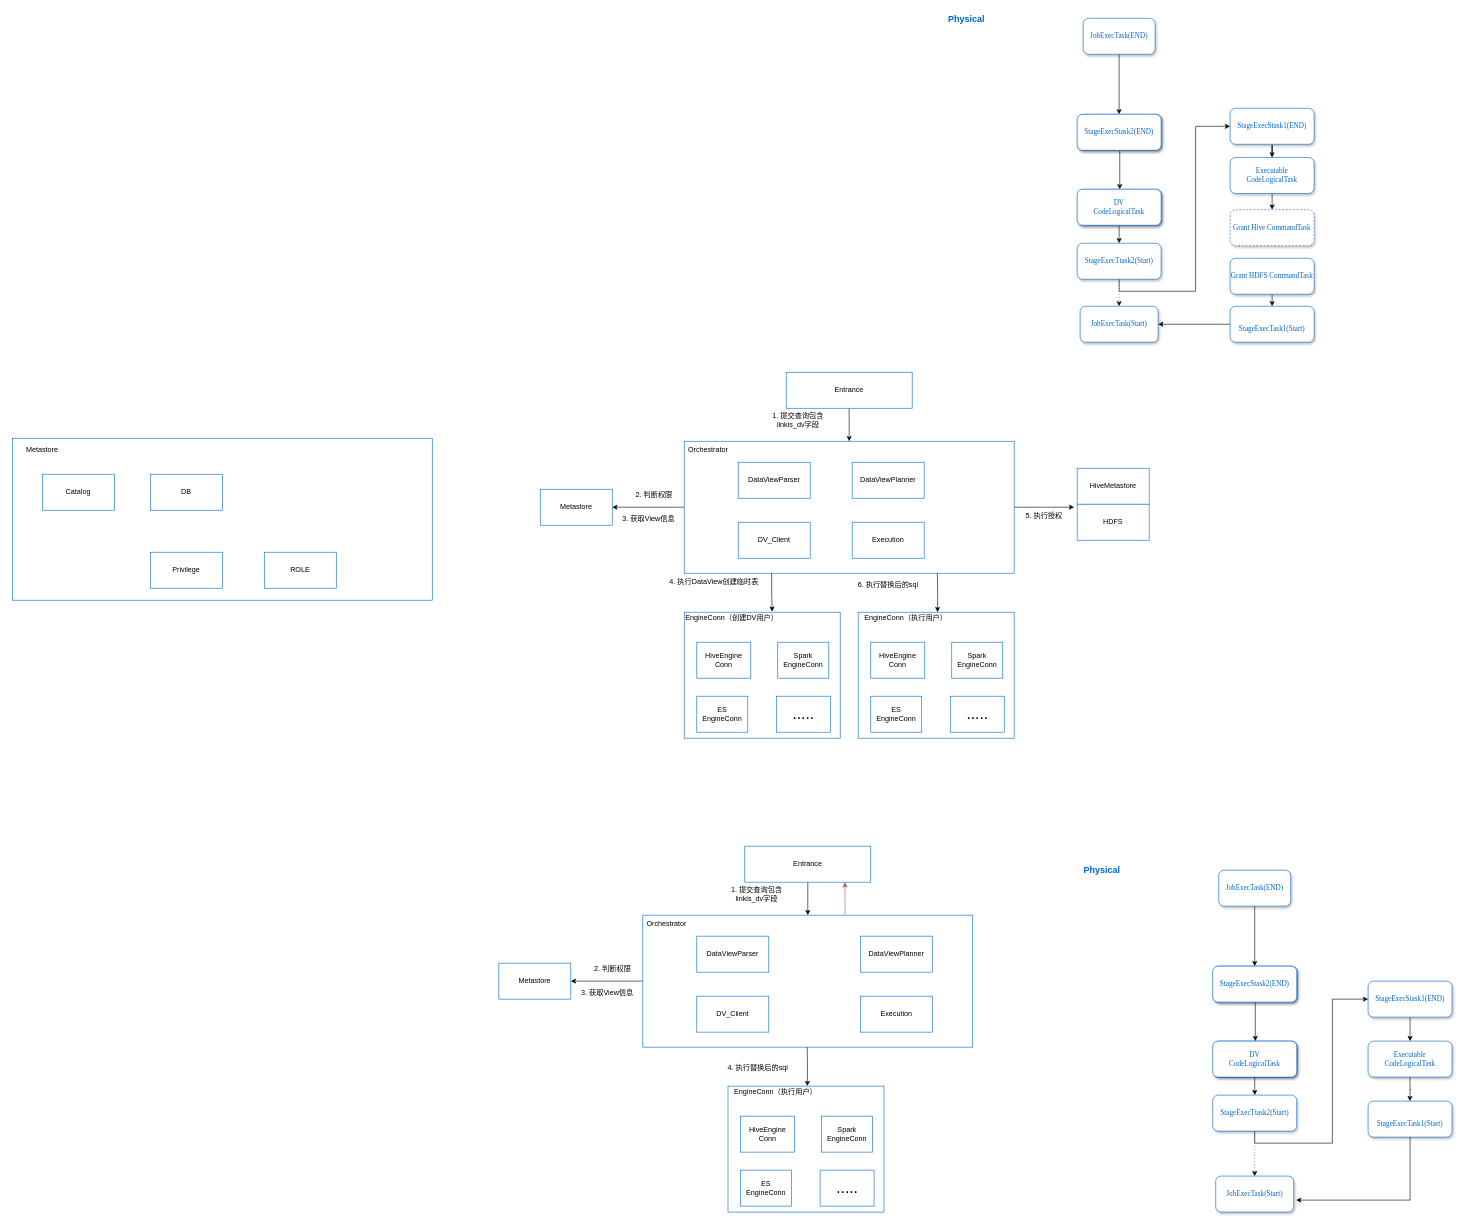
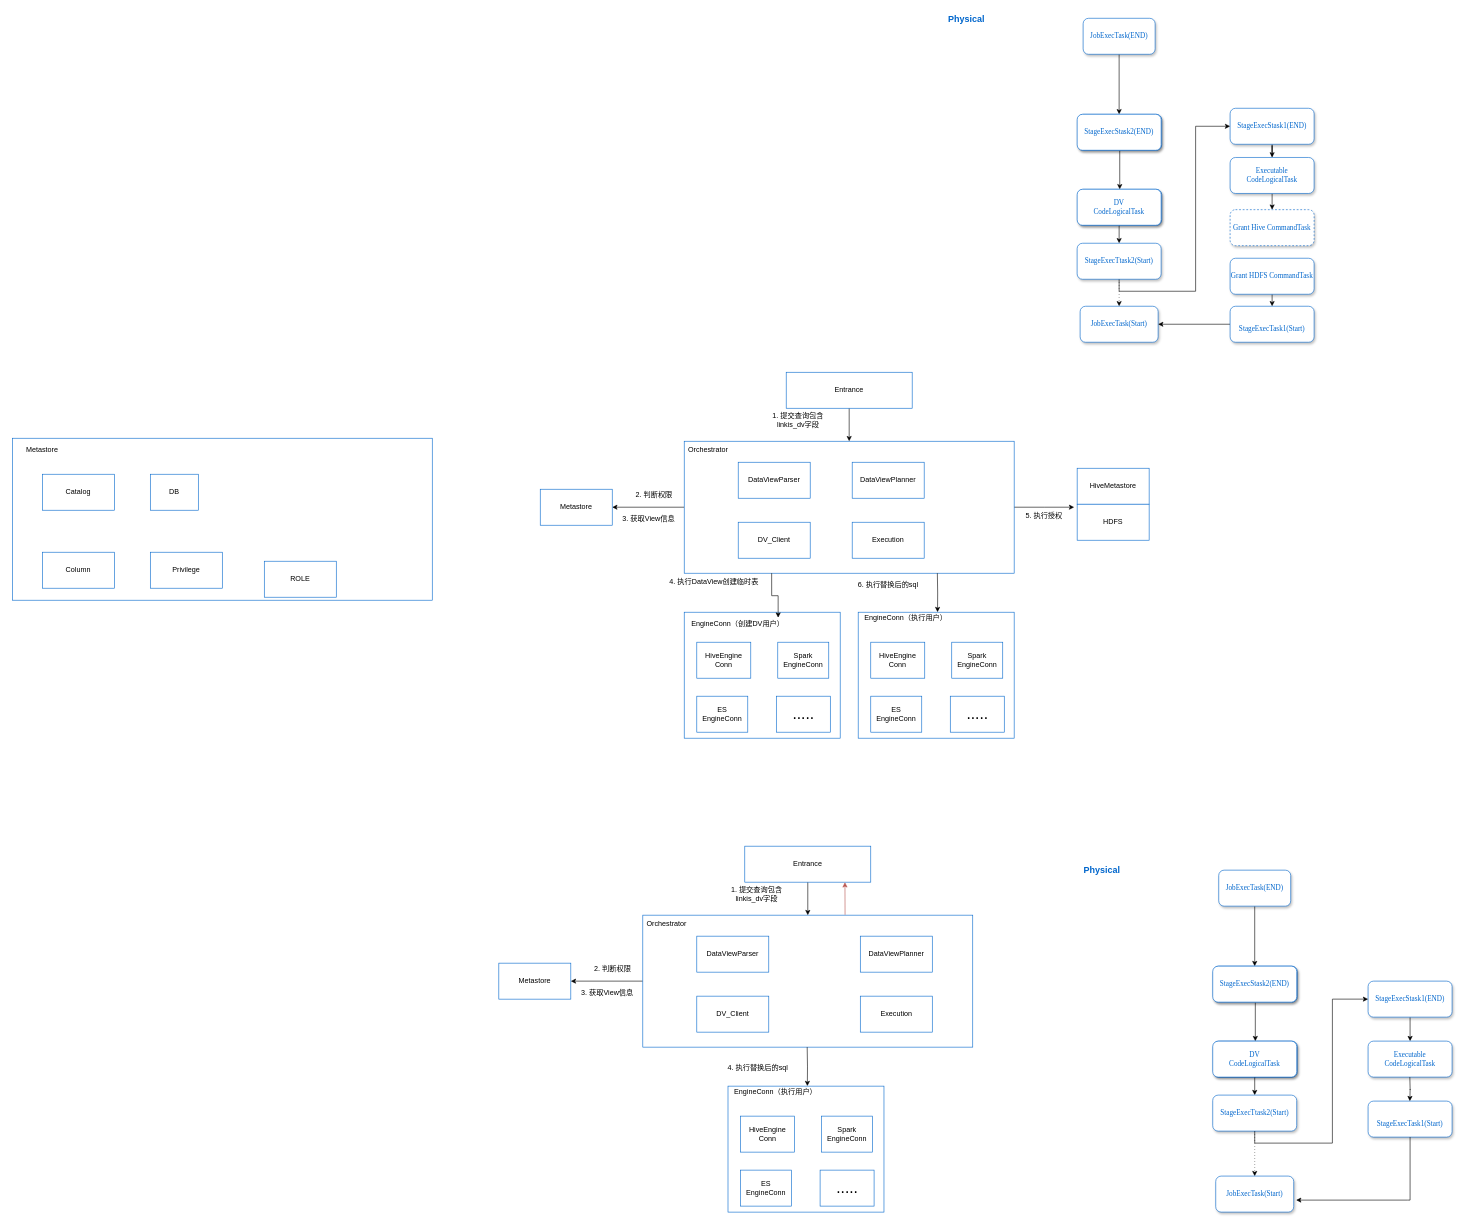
(186, 492) -> (174, 492)
none -> (78, 570)
(300, 570) -> (300, 579)
(732, 618) -> (738, 624)
